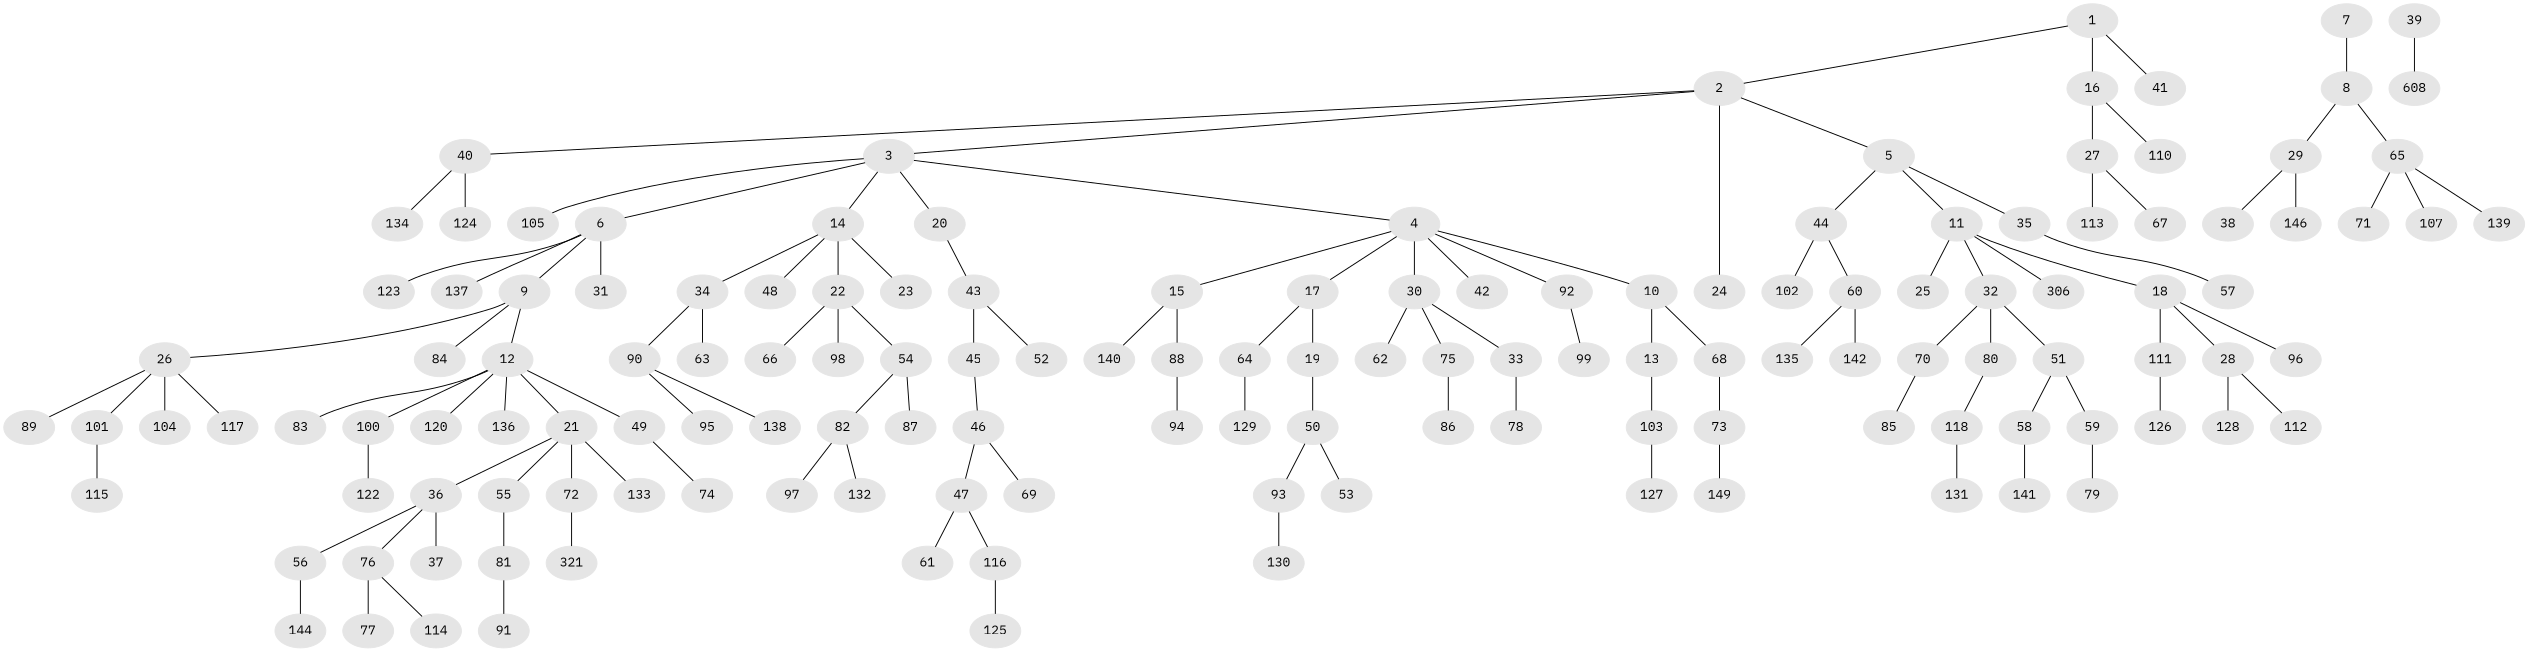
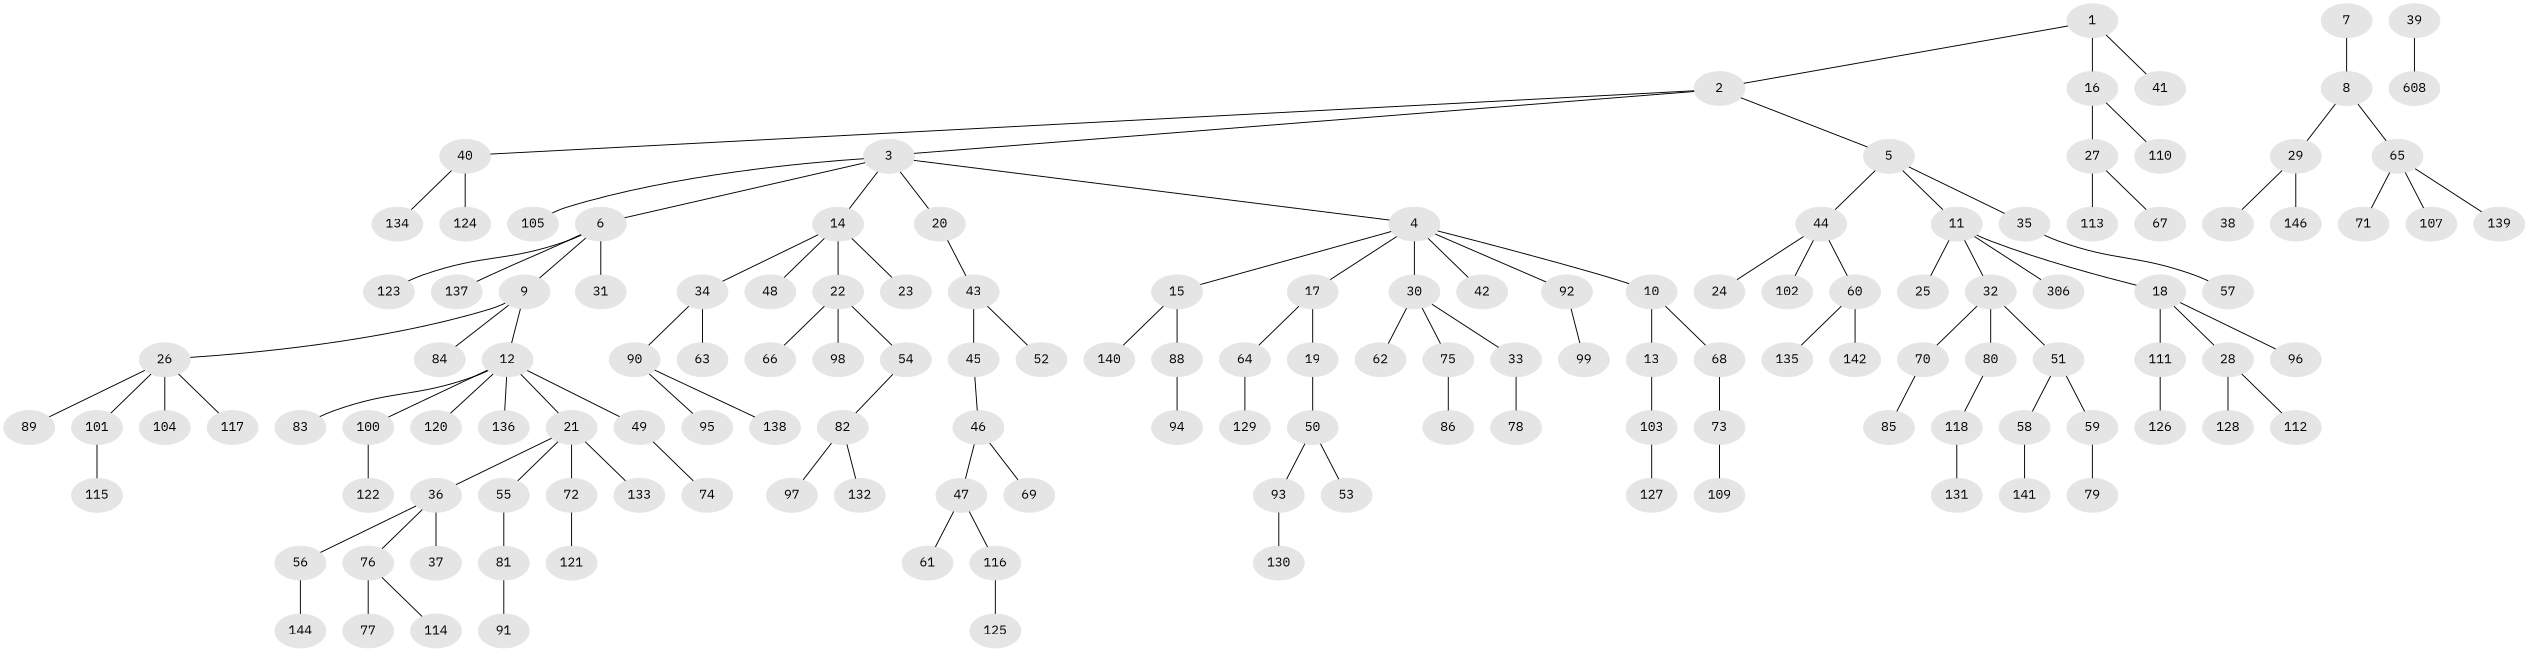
(1719, 190) -> (1770, 258)
(911, 428) -> none
(1719, 495) -> (1719, 495)
(572, 563) -> (572, 563)
